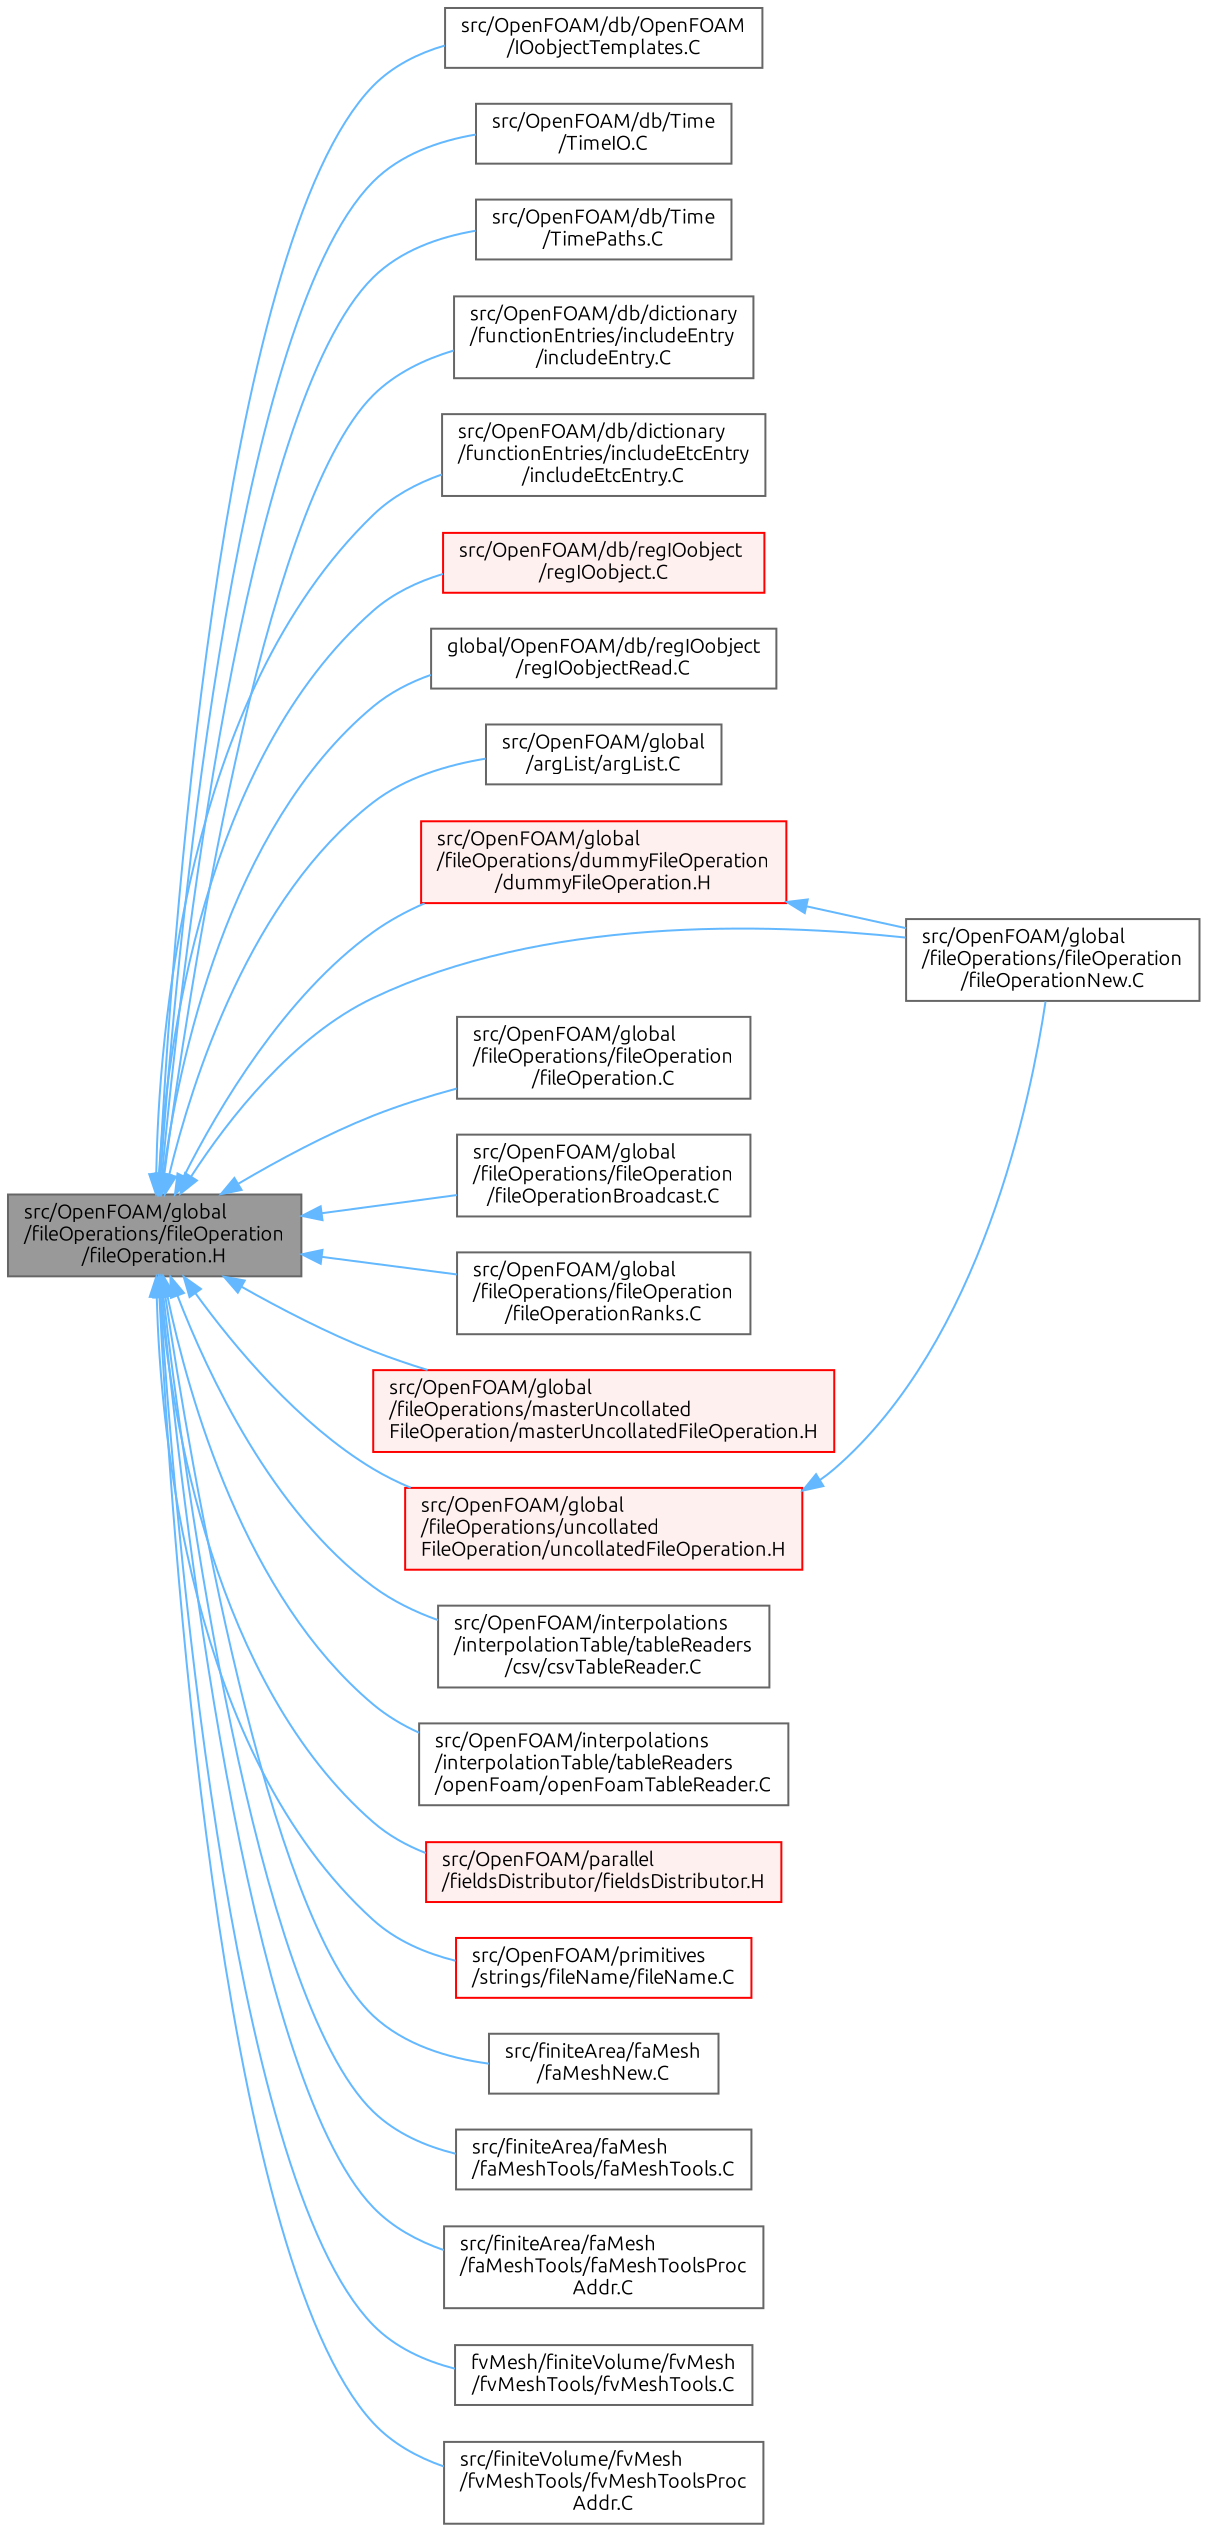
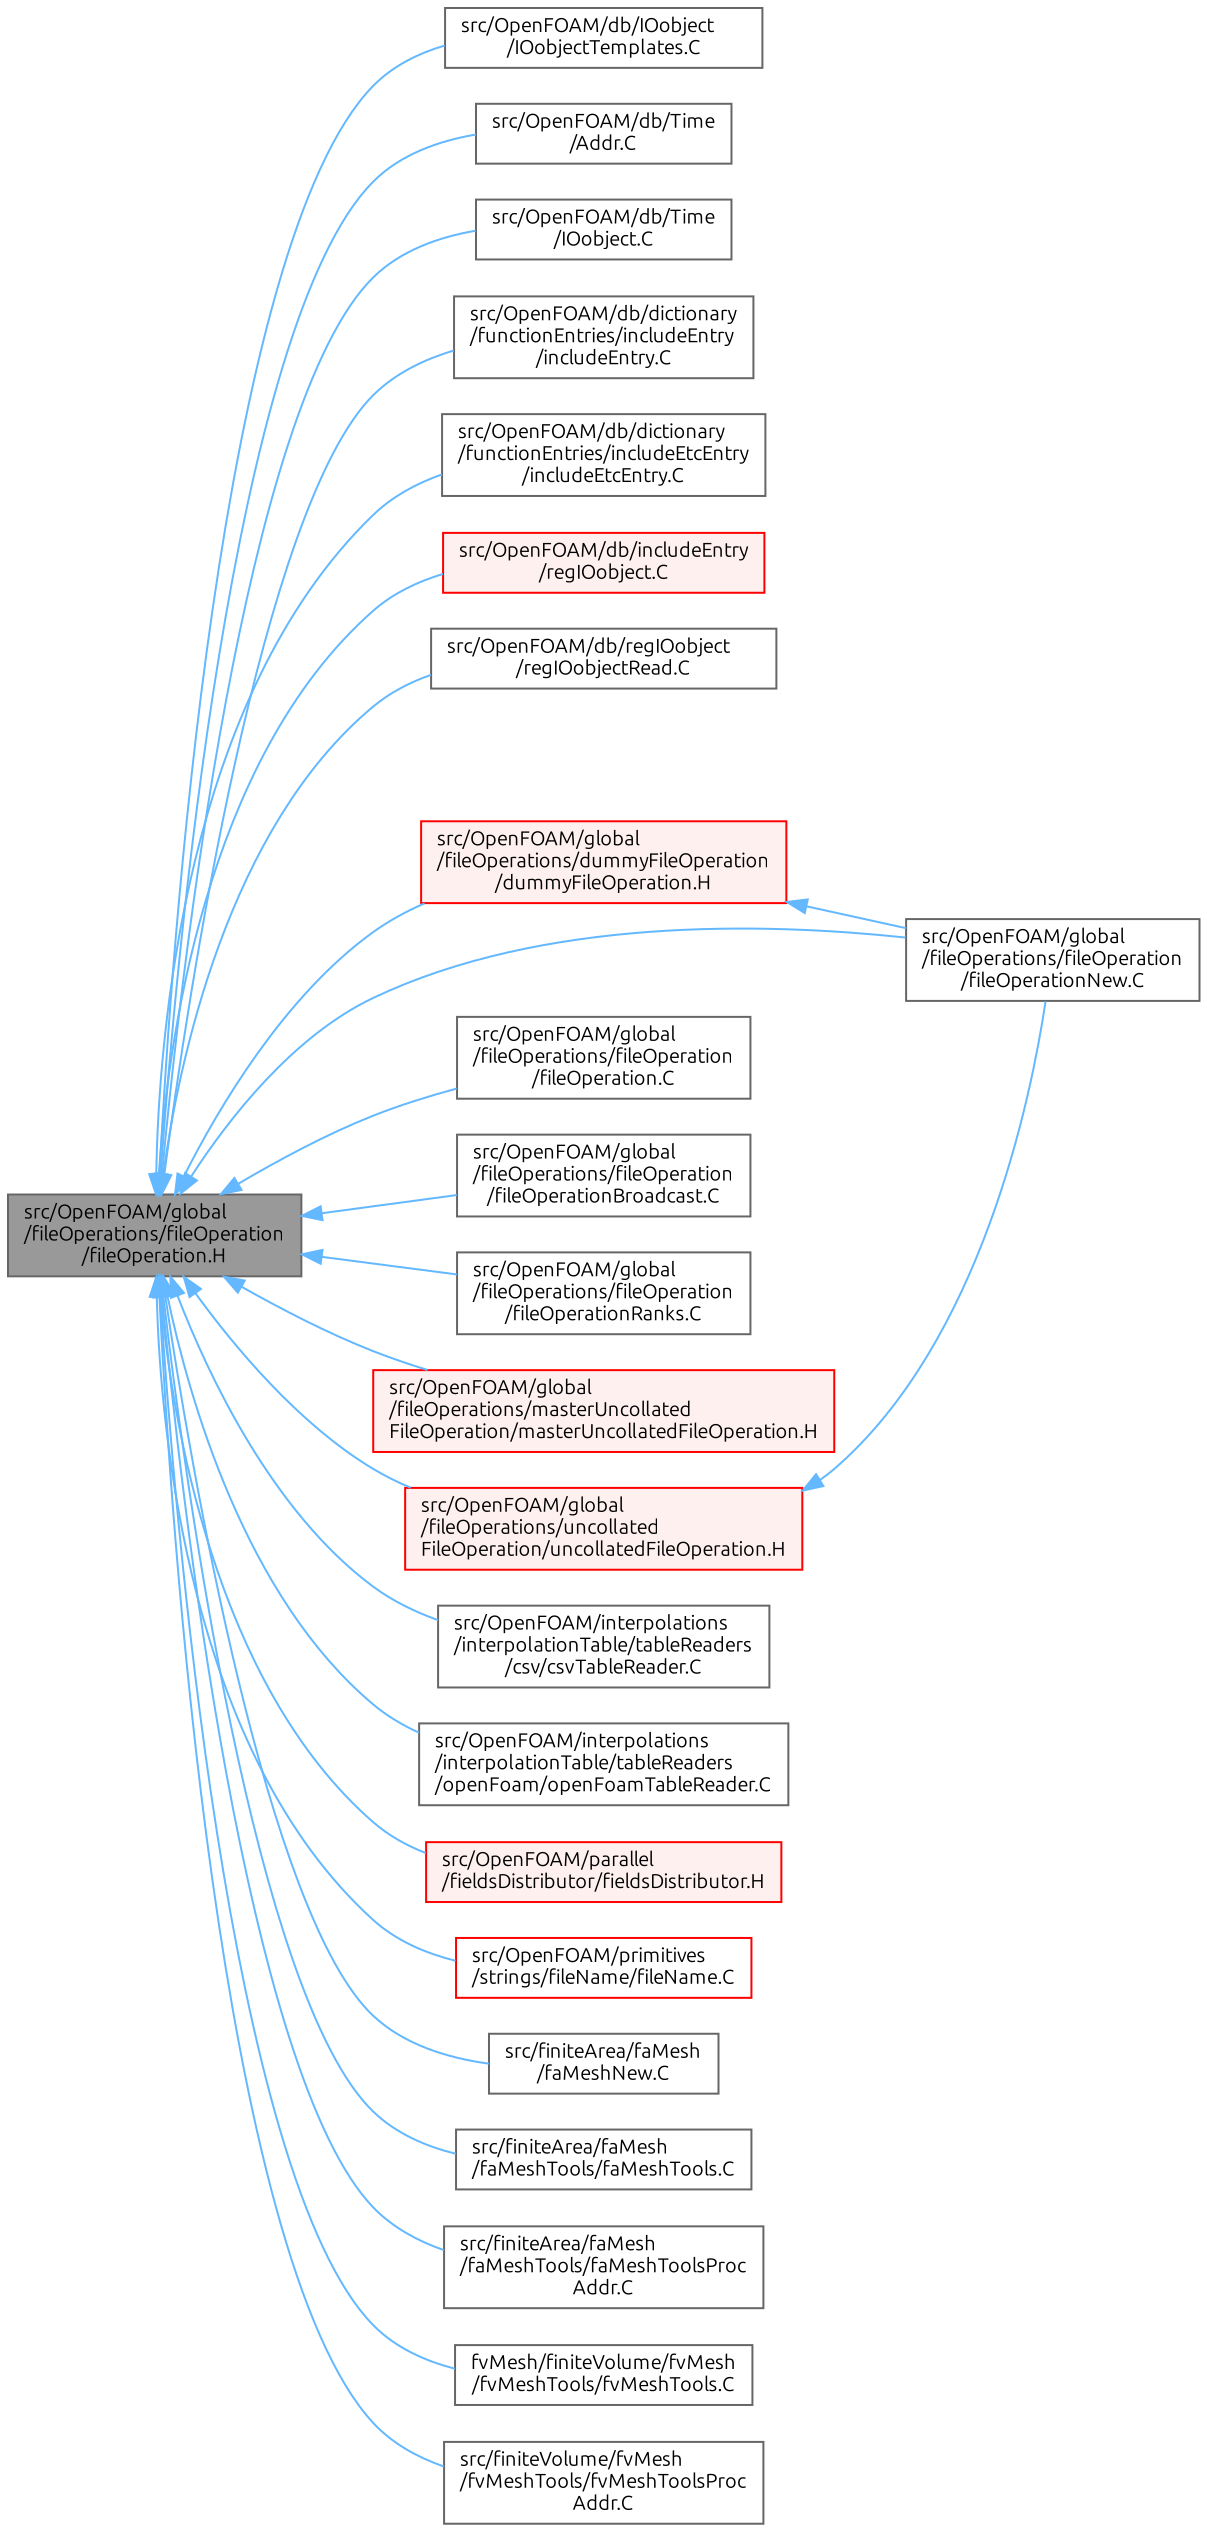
(604, 38) -> (604, 38)
(604, 134) -> (604, 134)
(604, 230) -> (604, 230)
(604, 563) -> (604, 563)
(604, 659) -> (604, 659)
(604, 754) -> none
